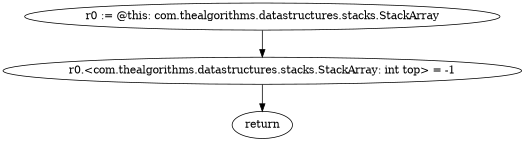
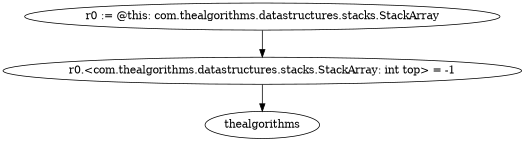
(262, 125) -> (262, 125)
